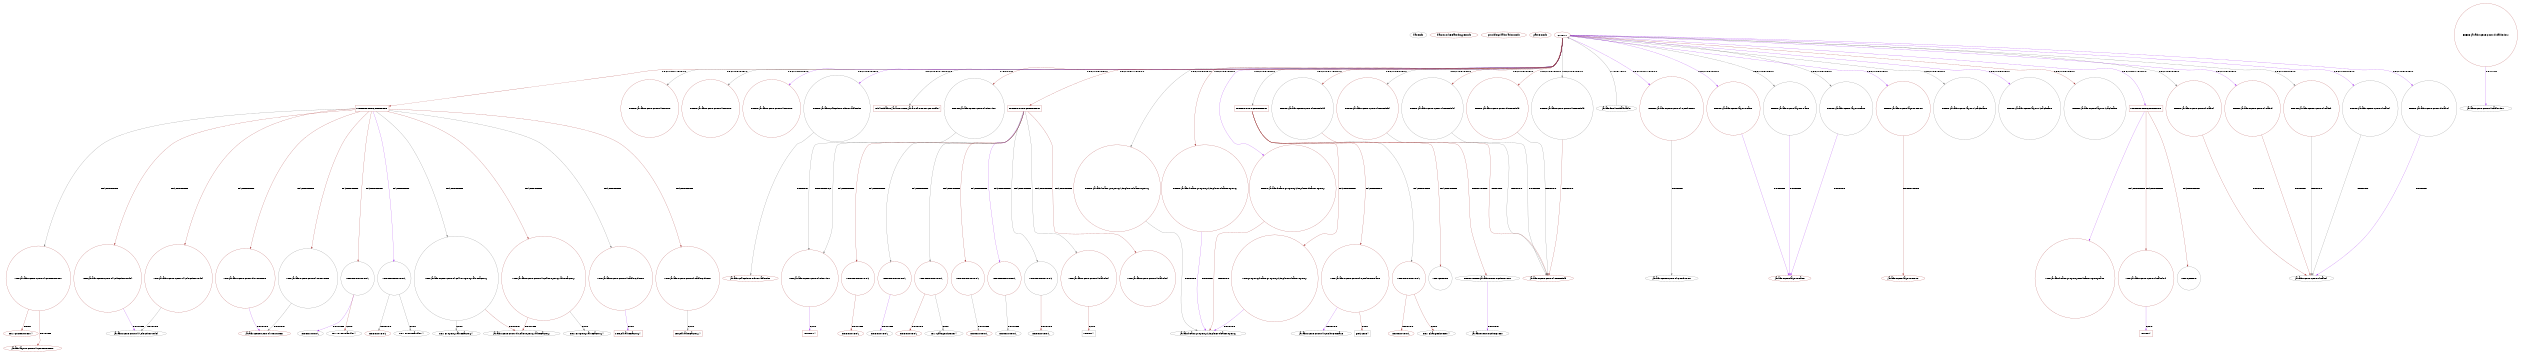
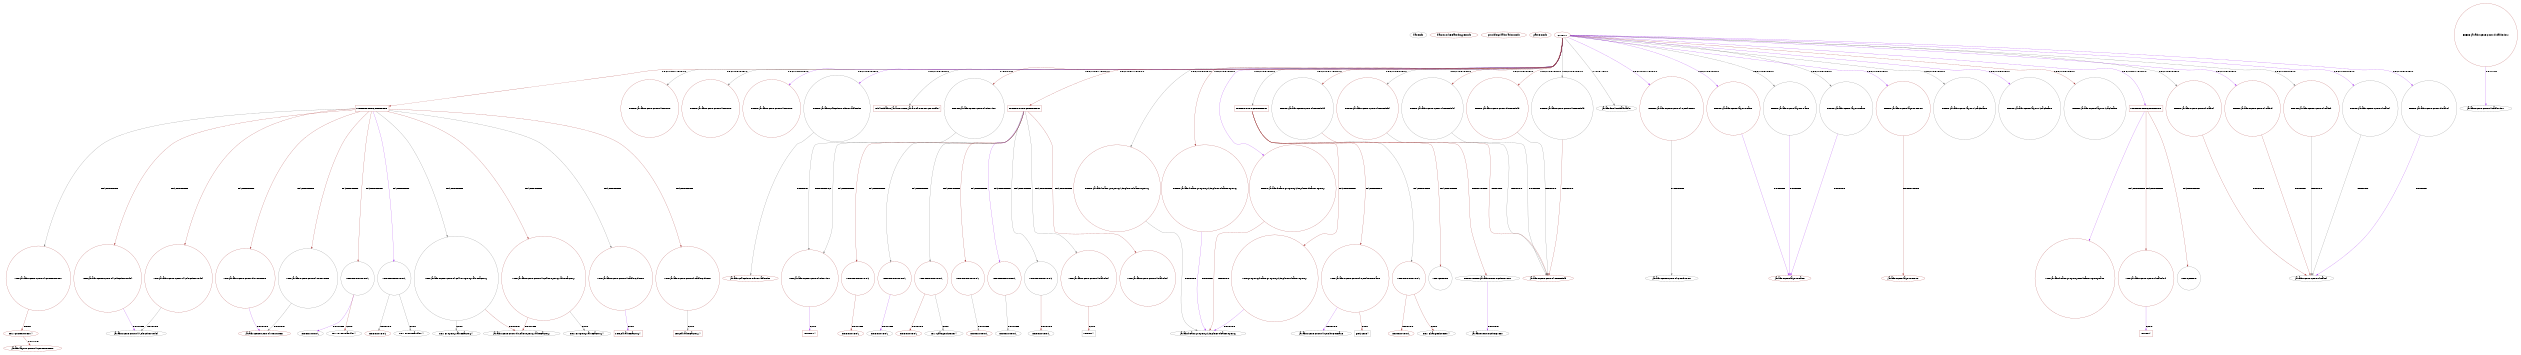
(1605, 64) -> (1591, 70)
(939, 71) -> (939, 71)
(1098, 71) -> (1098, 71)
(1677, 188) -> (1677, 188)
(40, 328) -> (26, 340)
